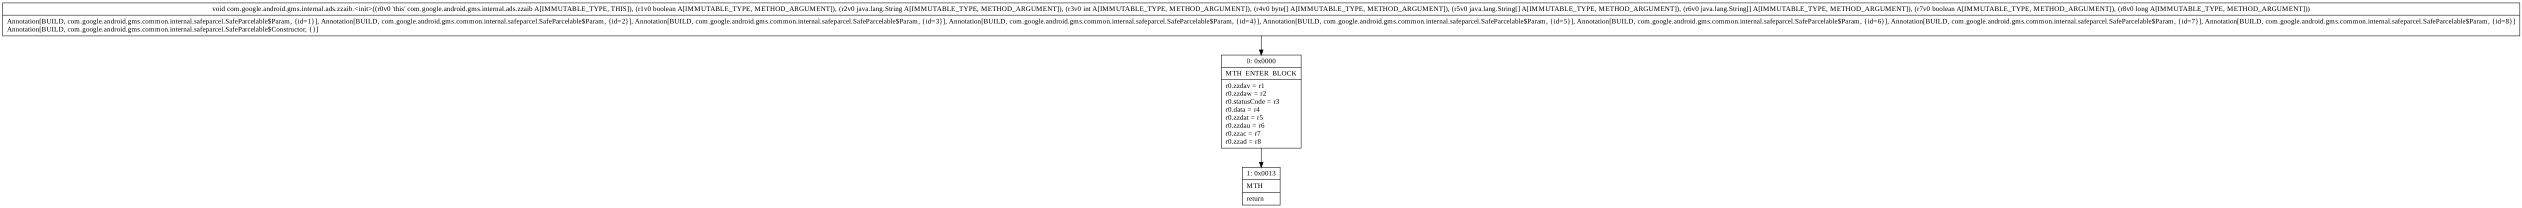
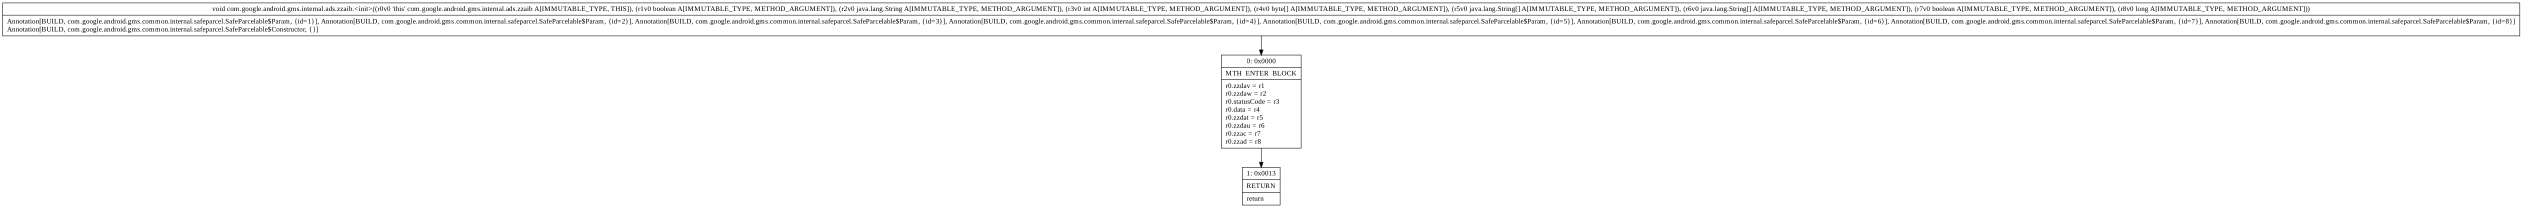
(1255, 186) -> (1261, 186)
